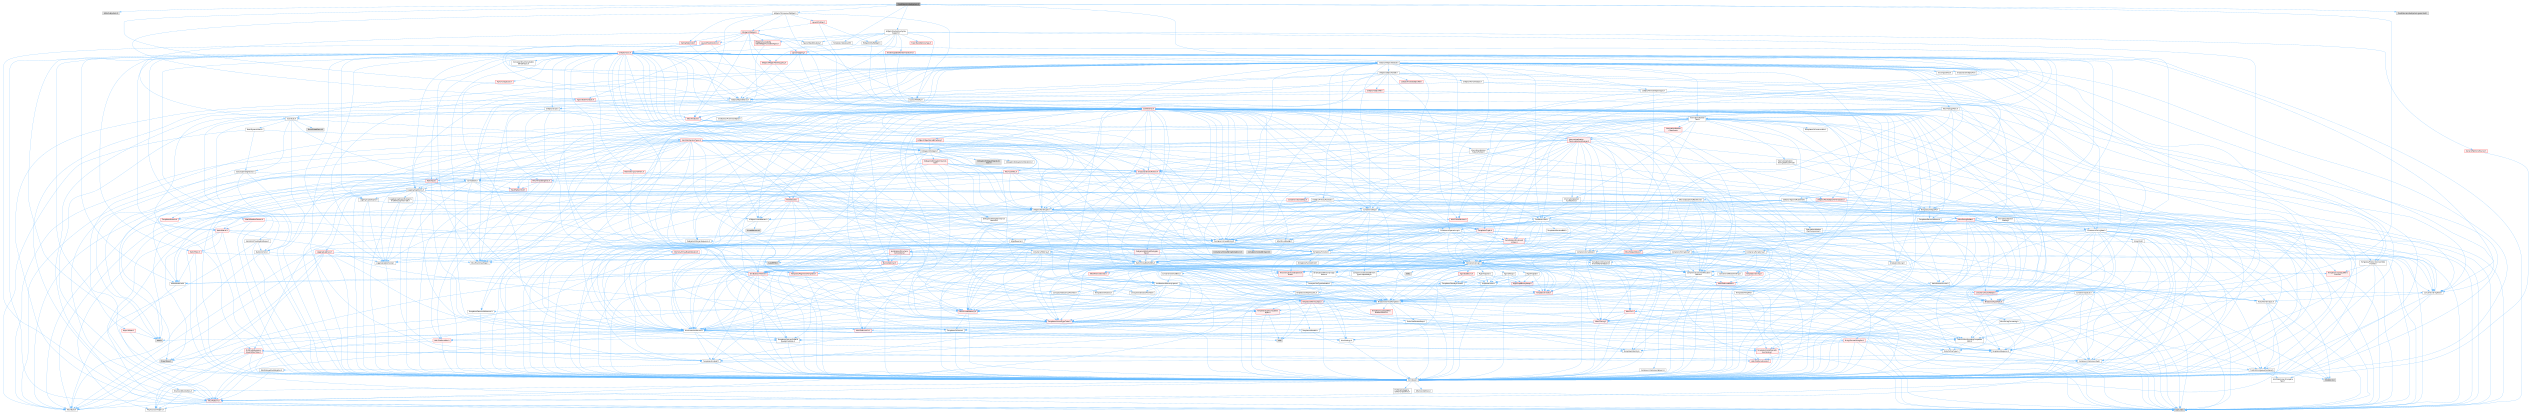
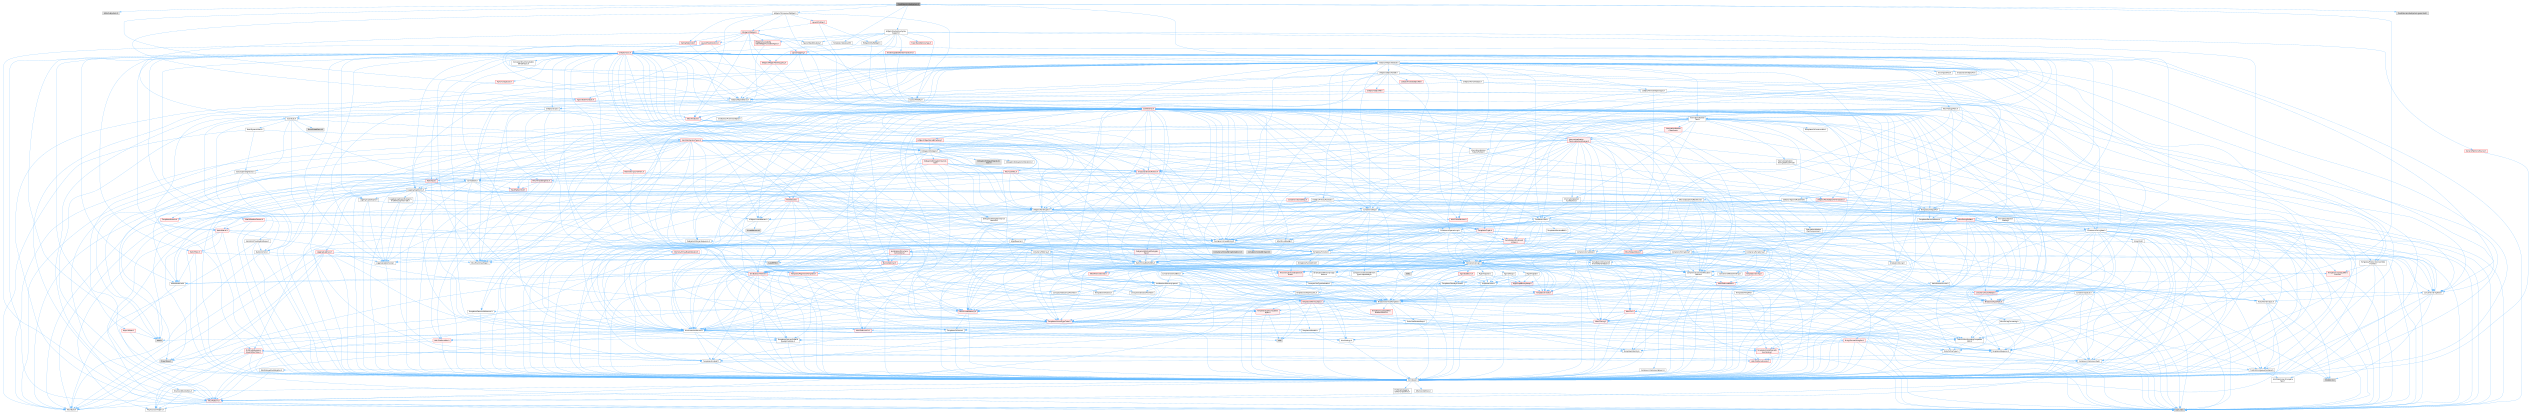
(2299, 376) -> (2396, 348)
